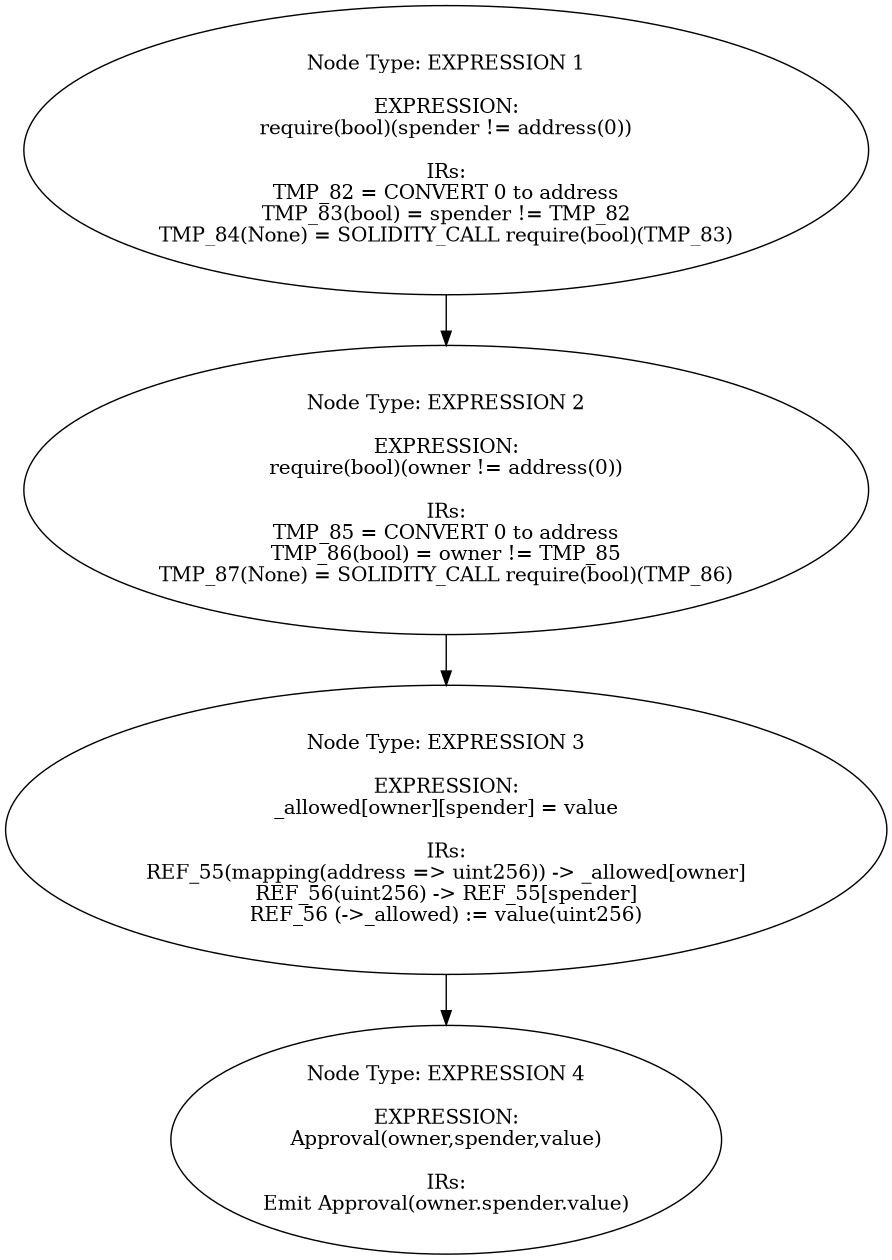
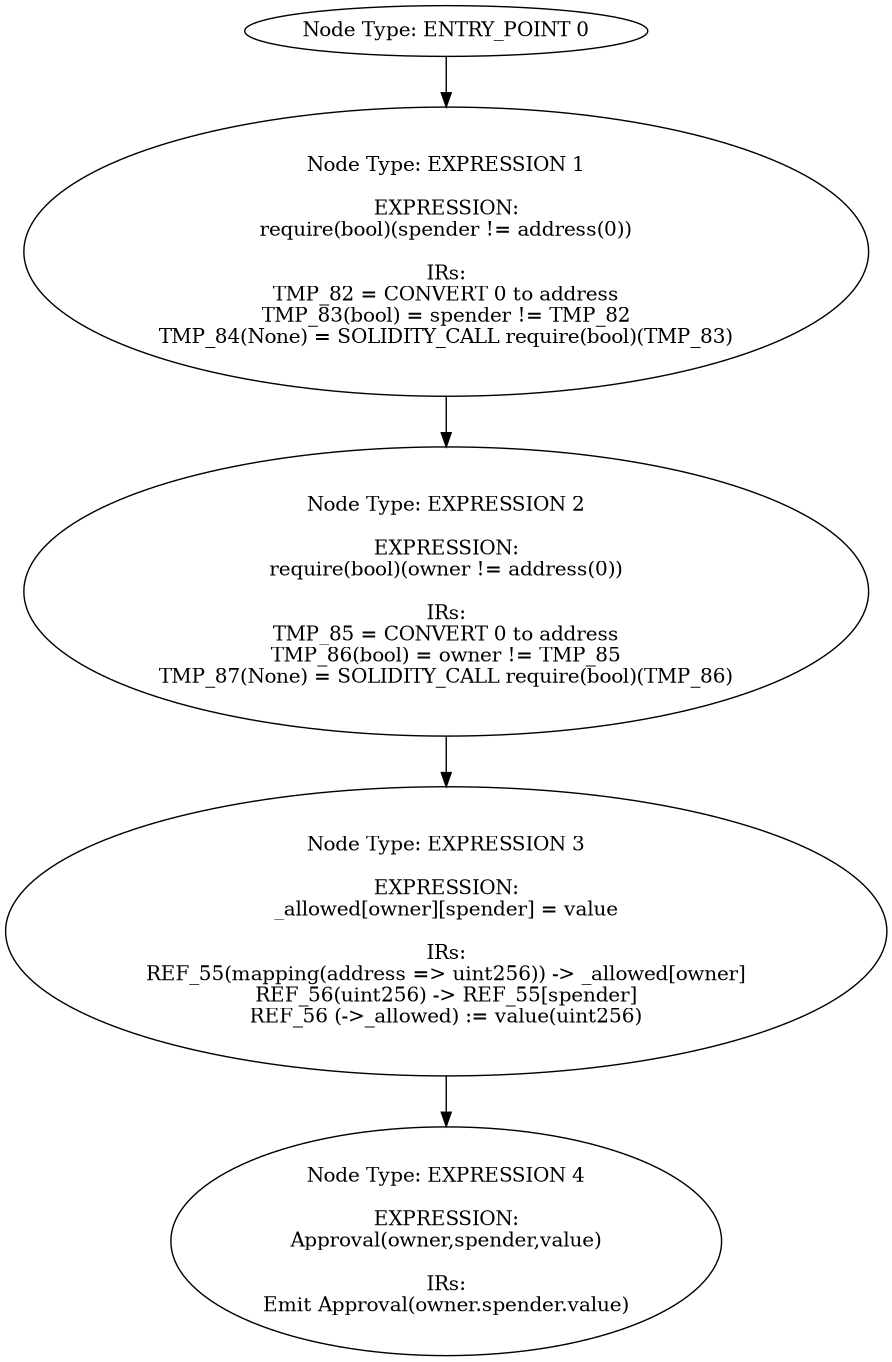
none -> (446, 31)
